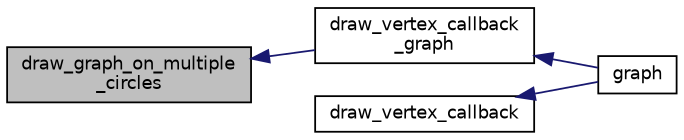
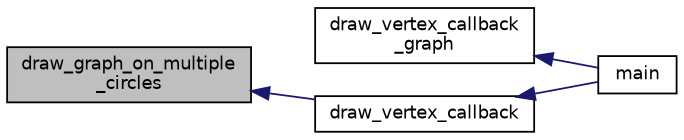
(292, 53) -> (292, 96)
(637, 75) -> (637, 75)
